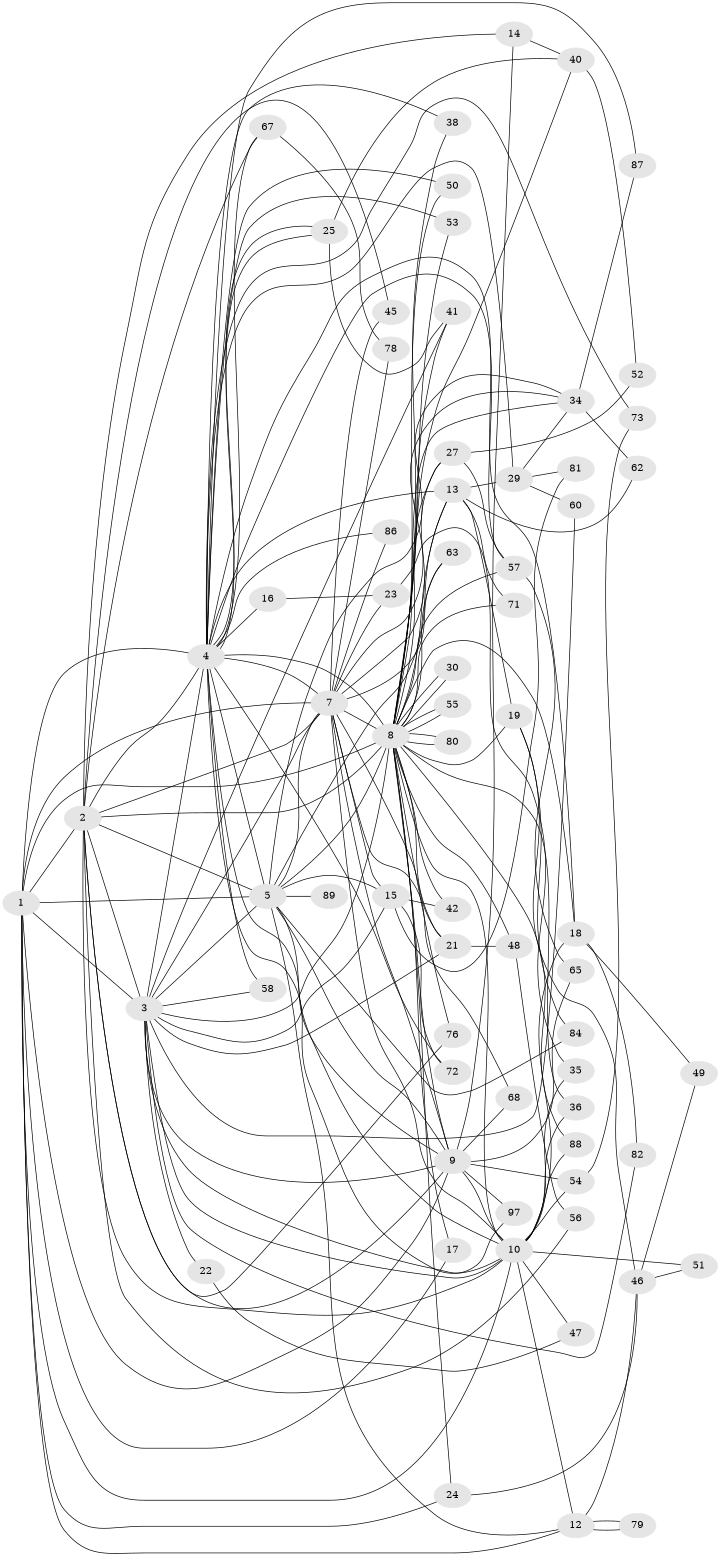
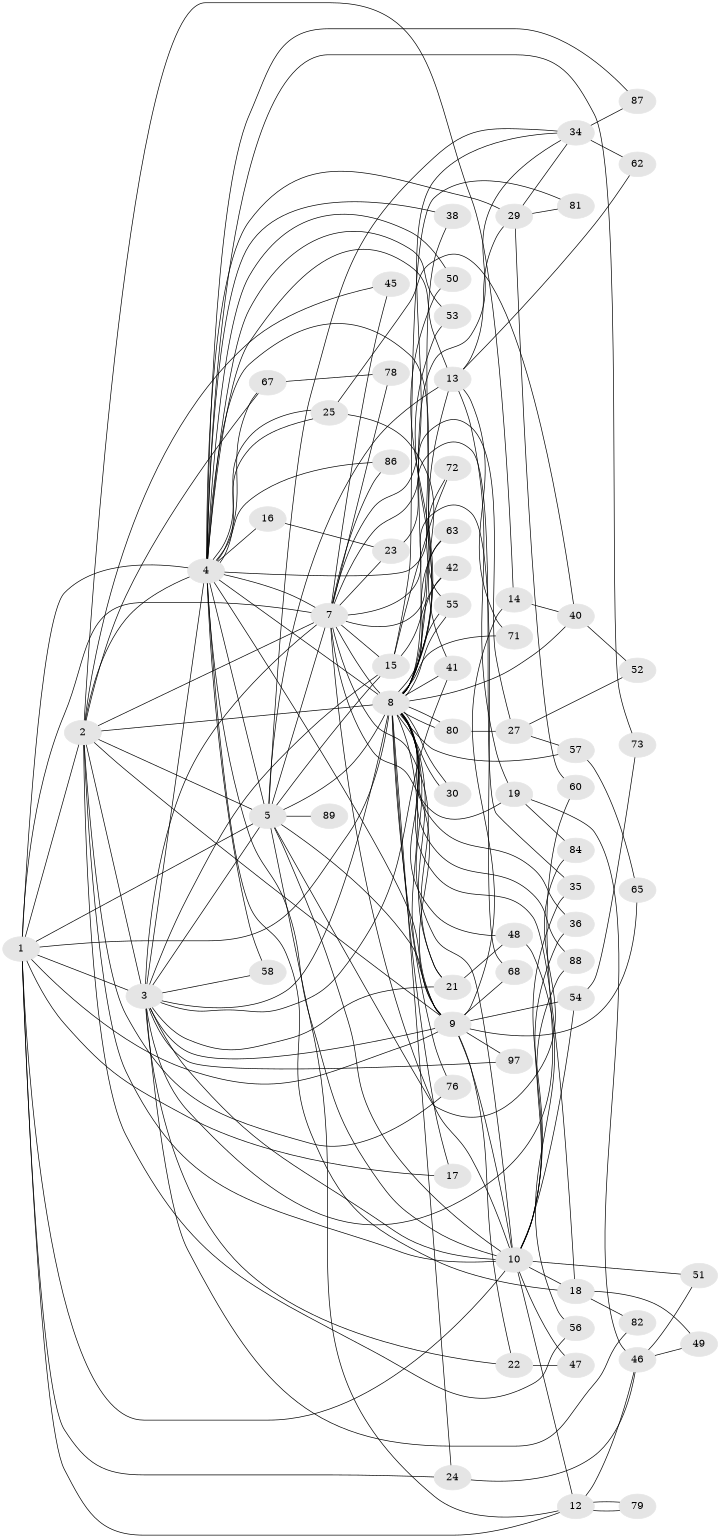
(370, 297) -> (351, 325)
(414, 592) -> (484, 731)
none -> (488, 1210)
